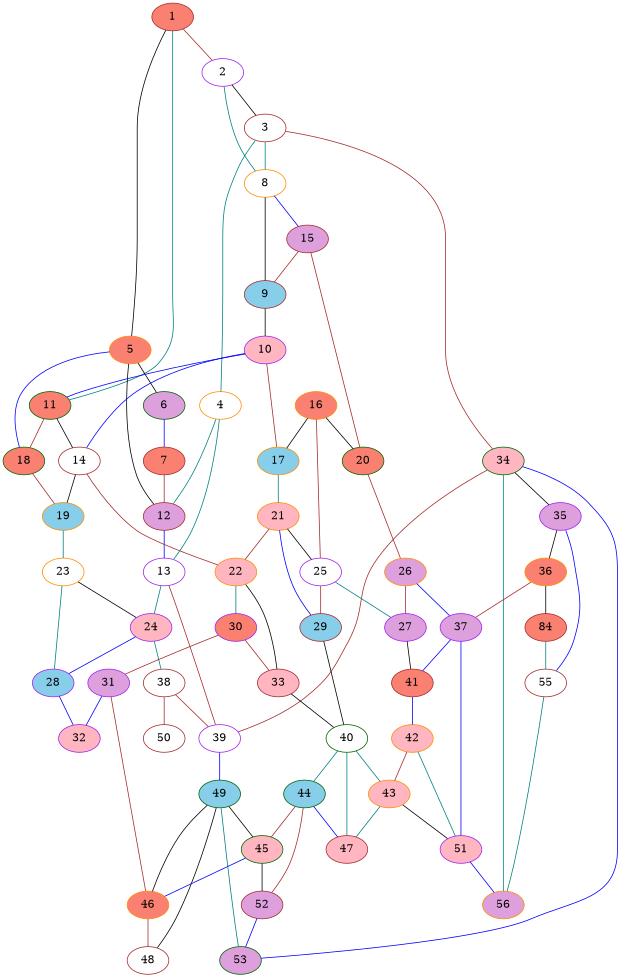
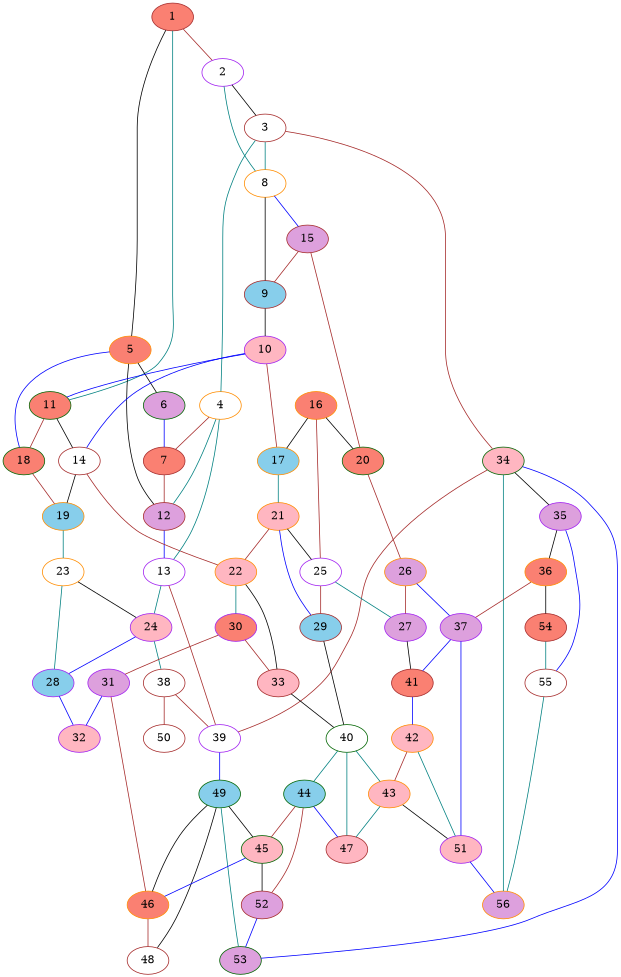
none -> (192, 433)
(546, 627) -> (546, 627)
